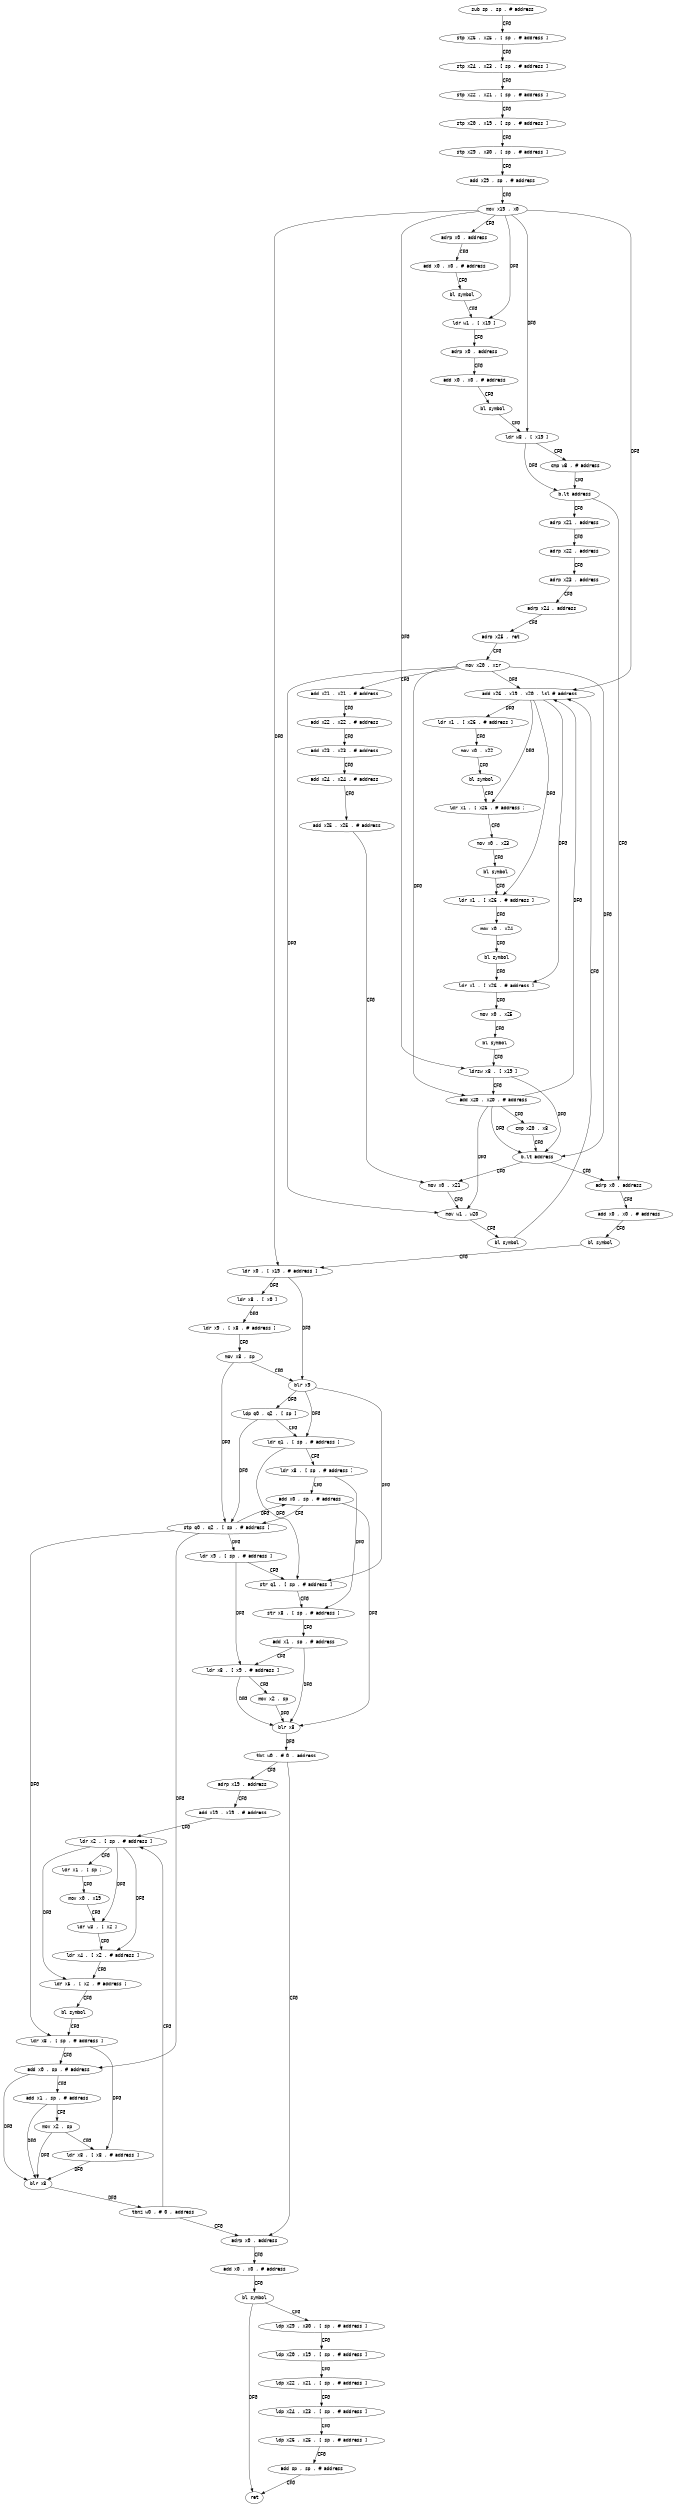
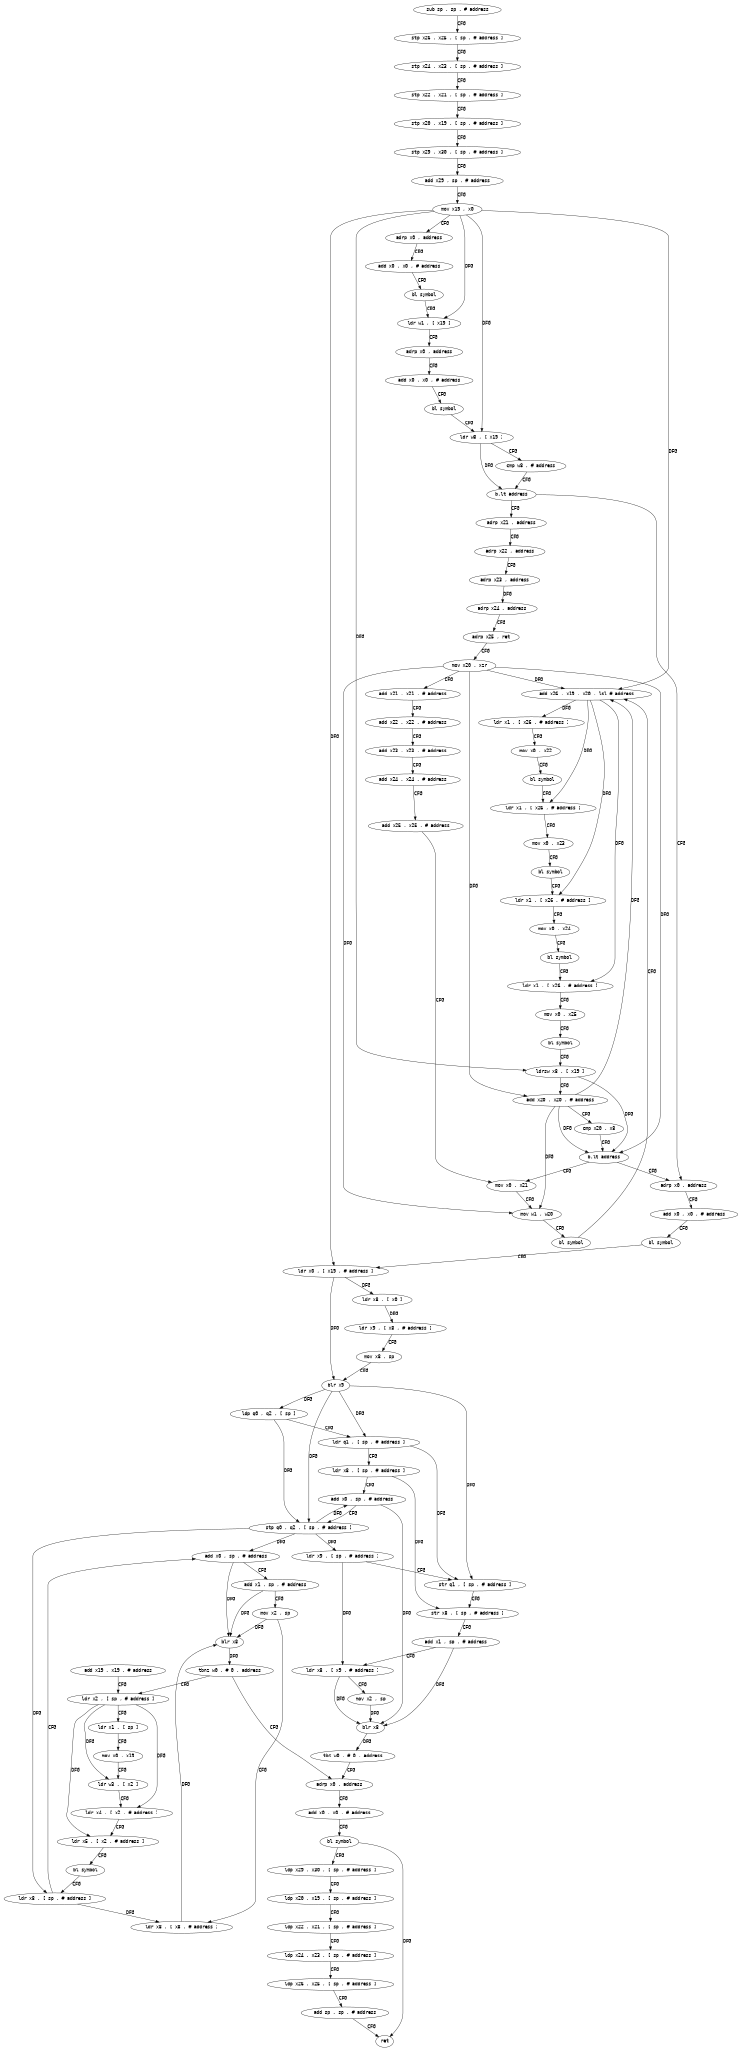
(568, 594) -> (507, 594)
(222, 1439) -> (309, 1453)
(242, 1785) -> none
